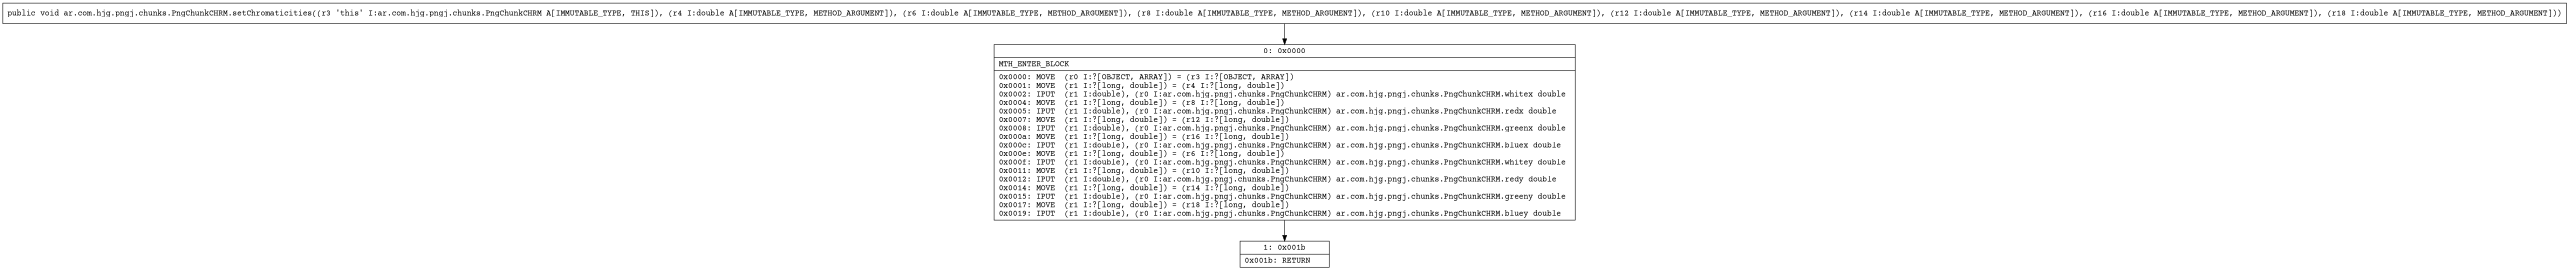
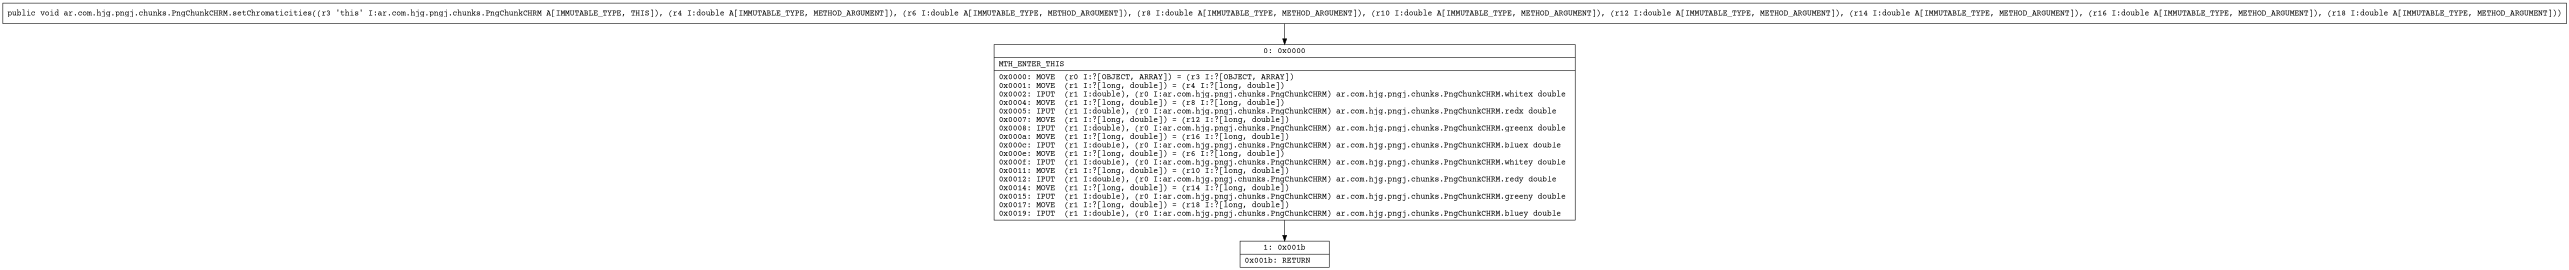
(1034, 64) -> (1032, 64)
